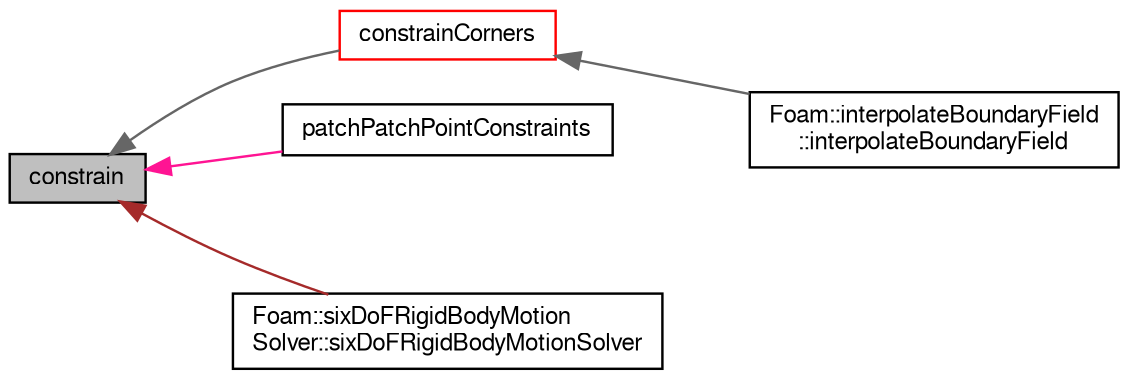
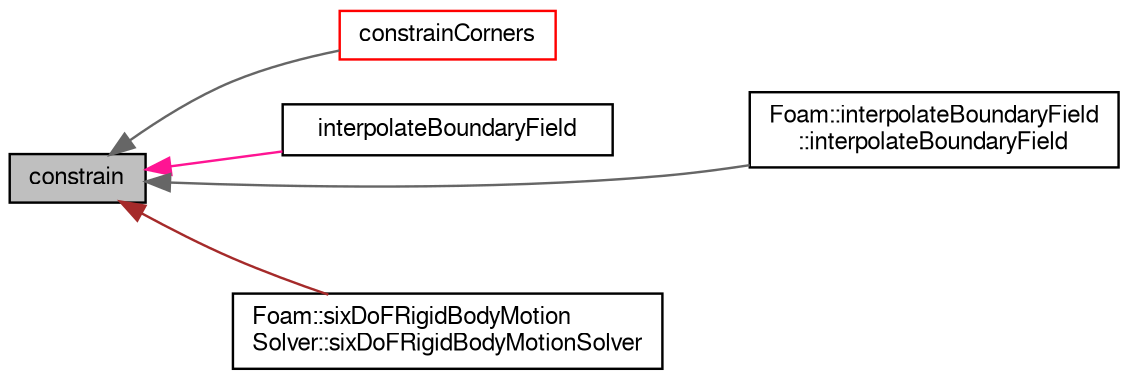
(665, 77) -> (460, 186)
(448, 130) -> (448, 130)
